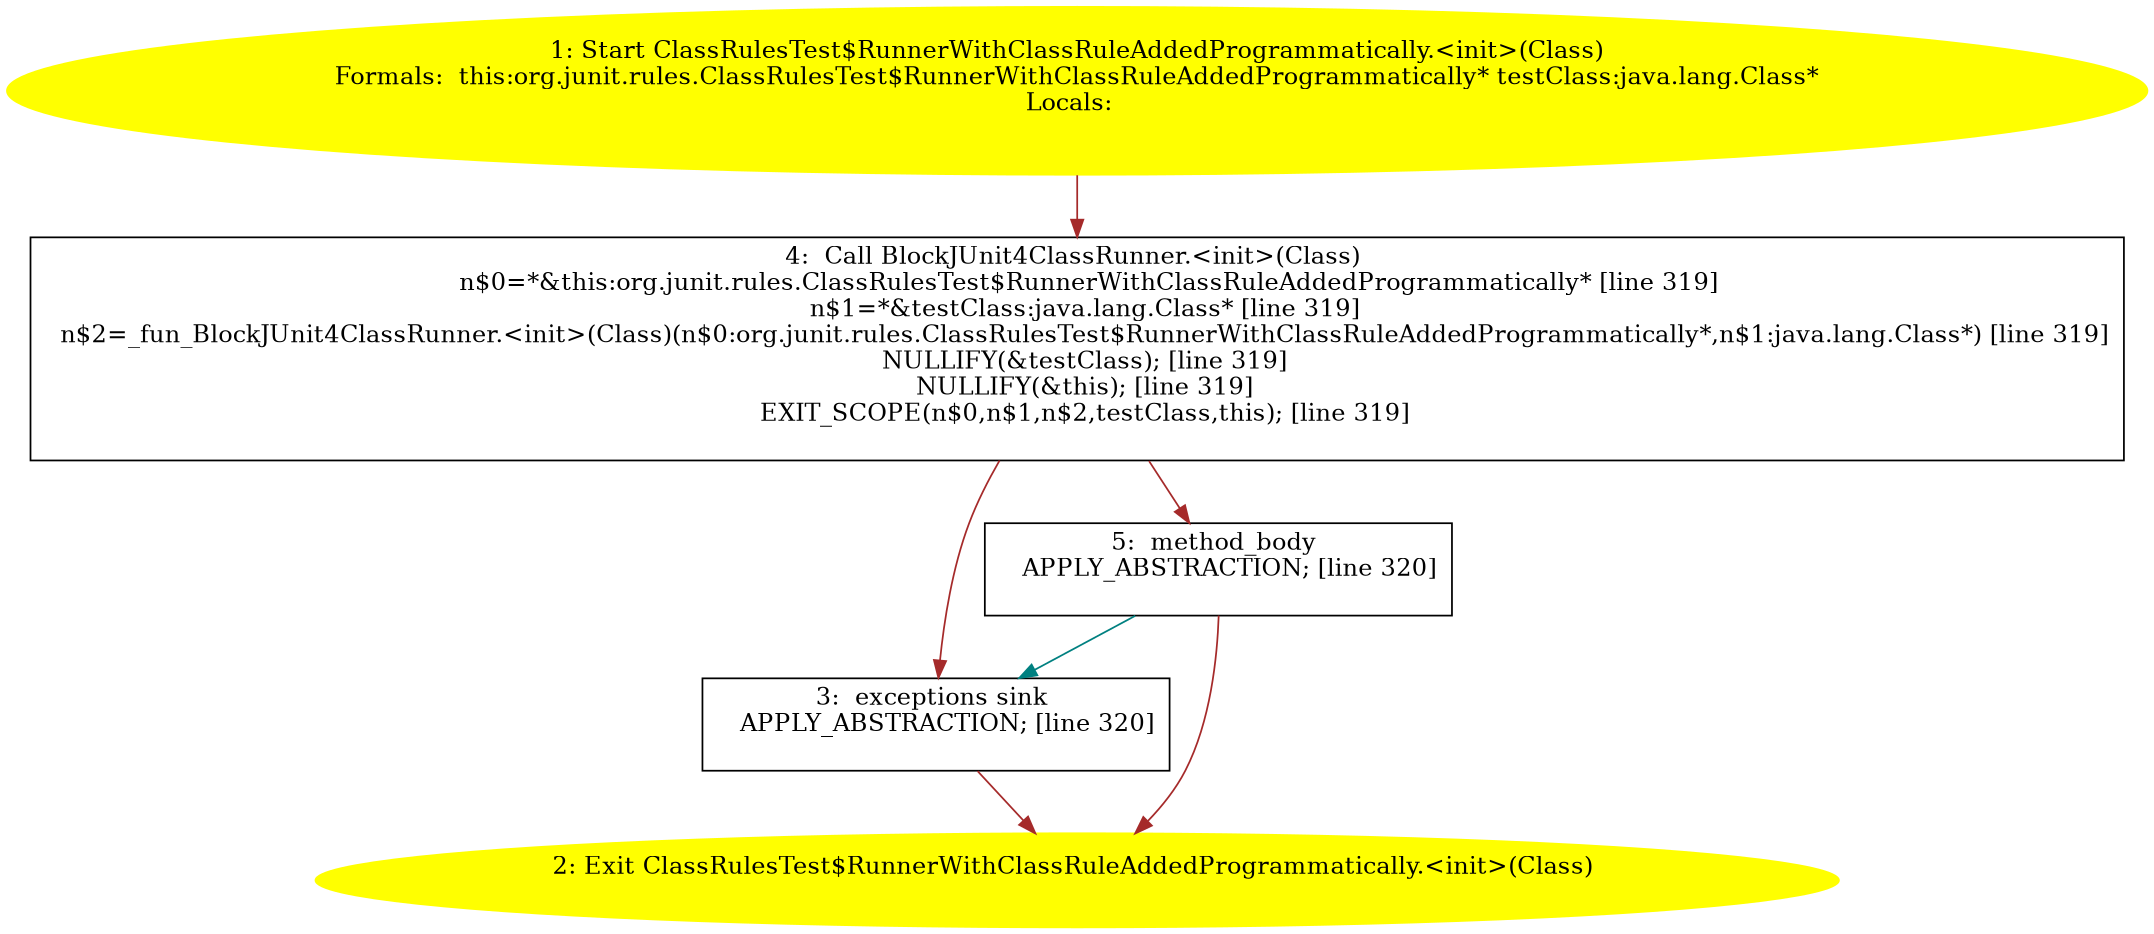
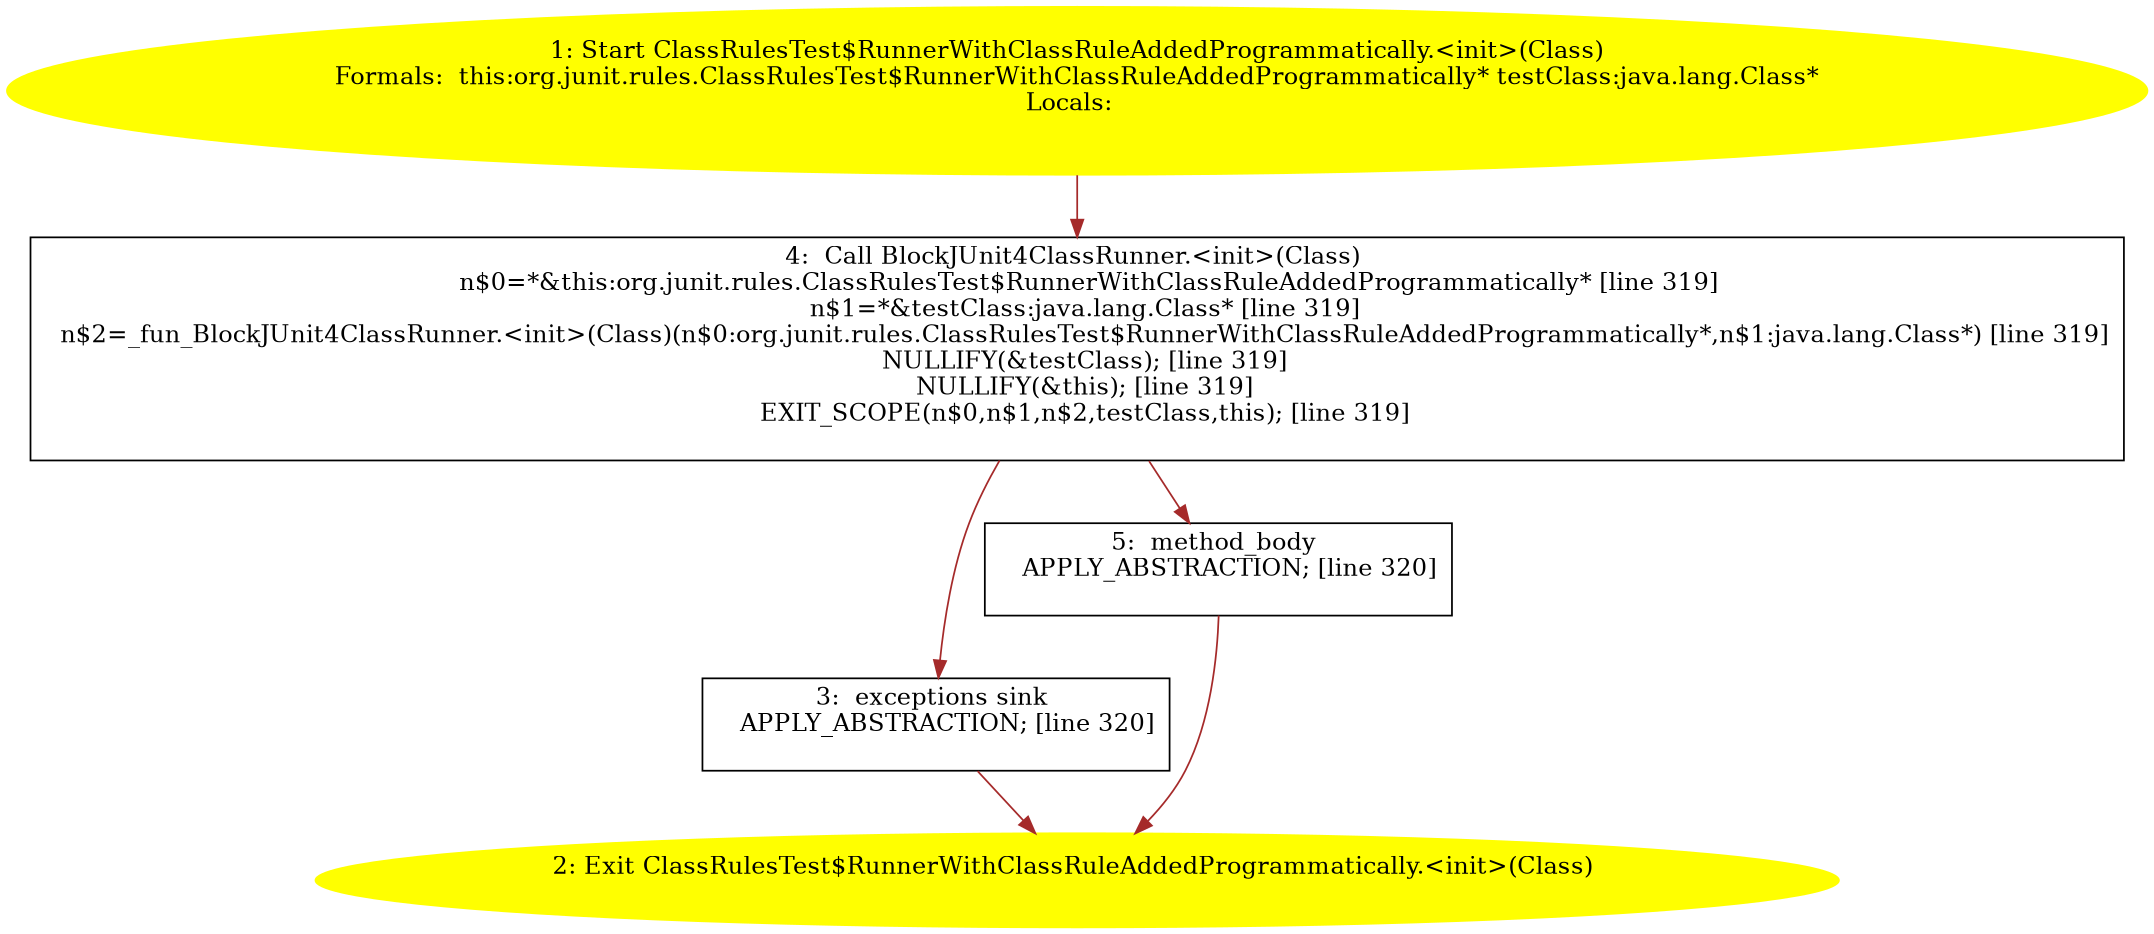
(1085, 643) -> none
